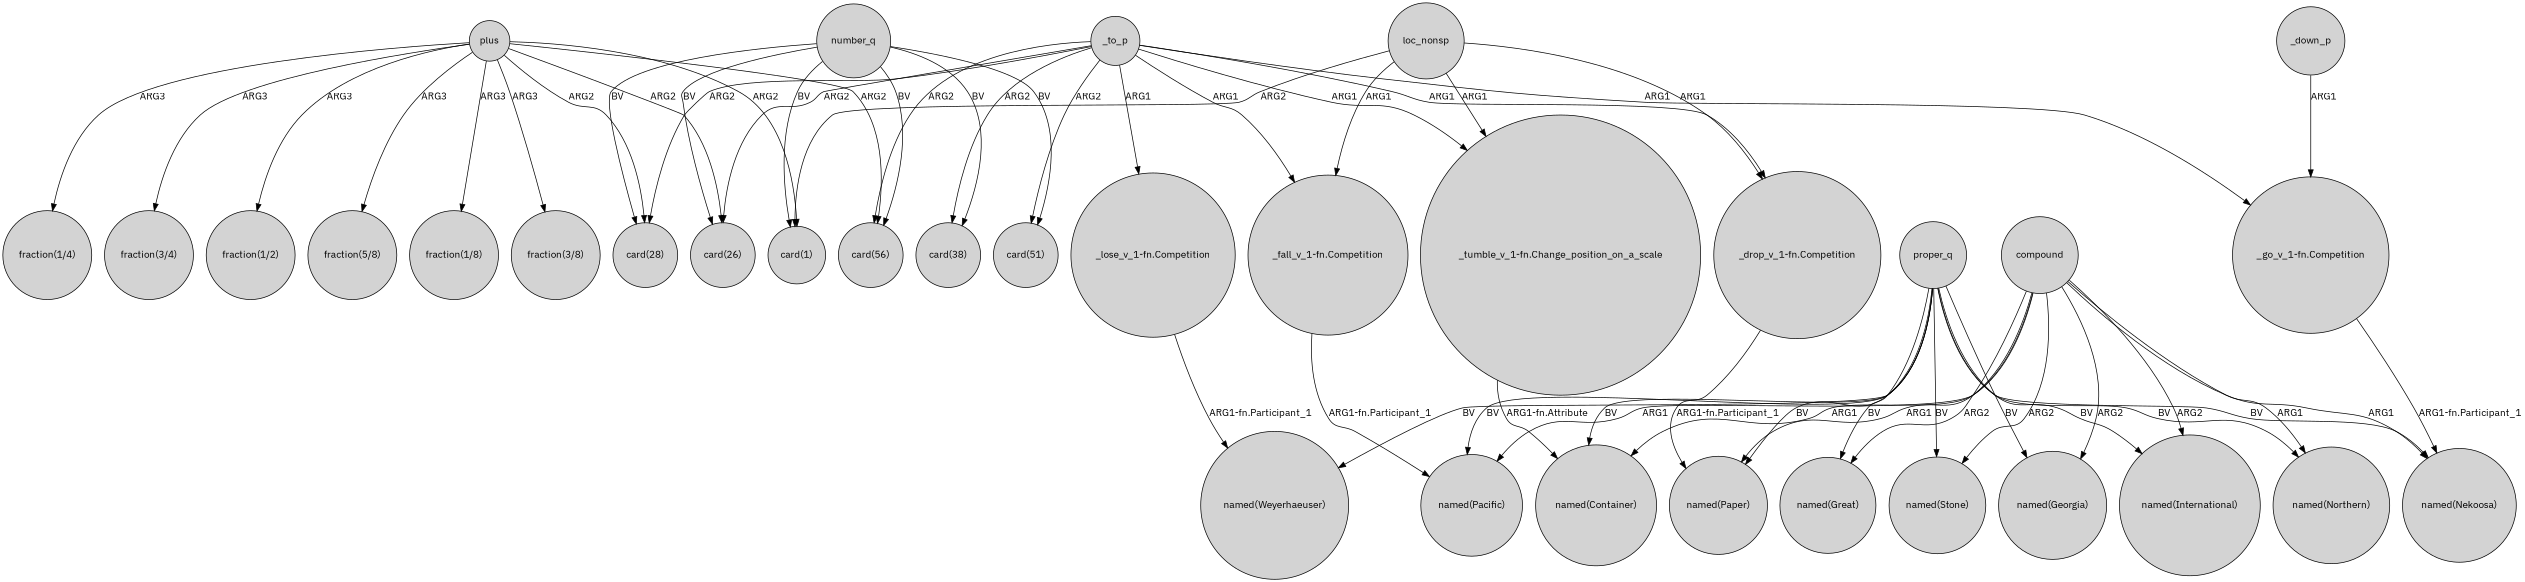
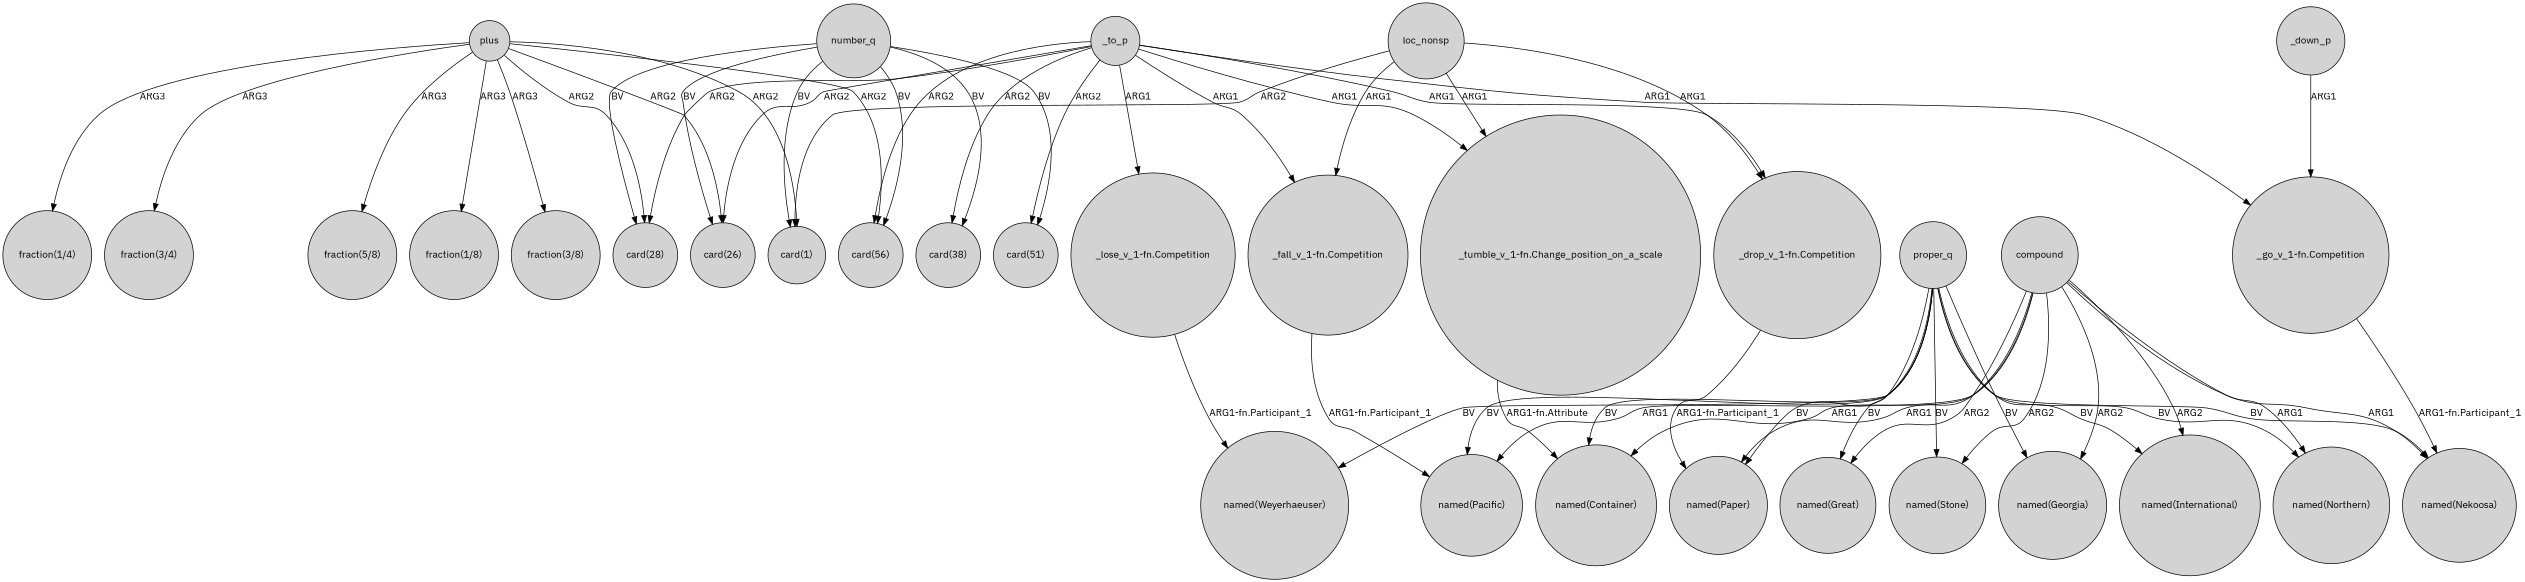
(251, 255) -> none
